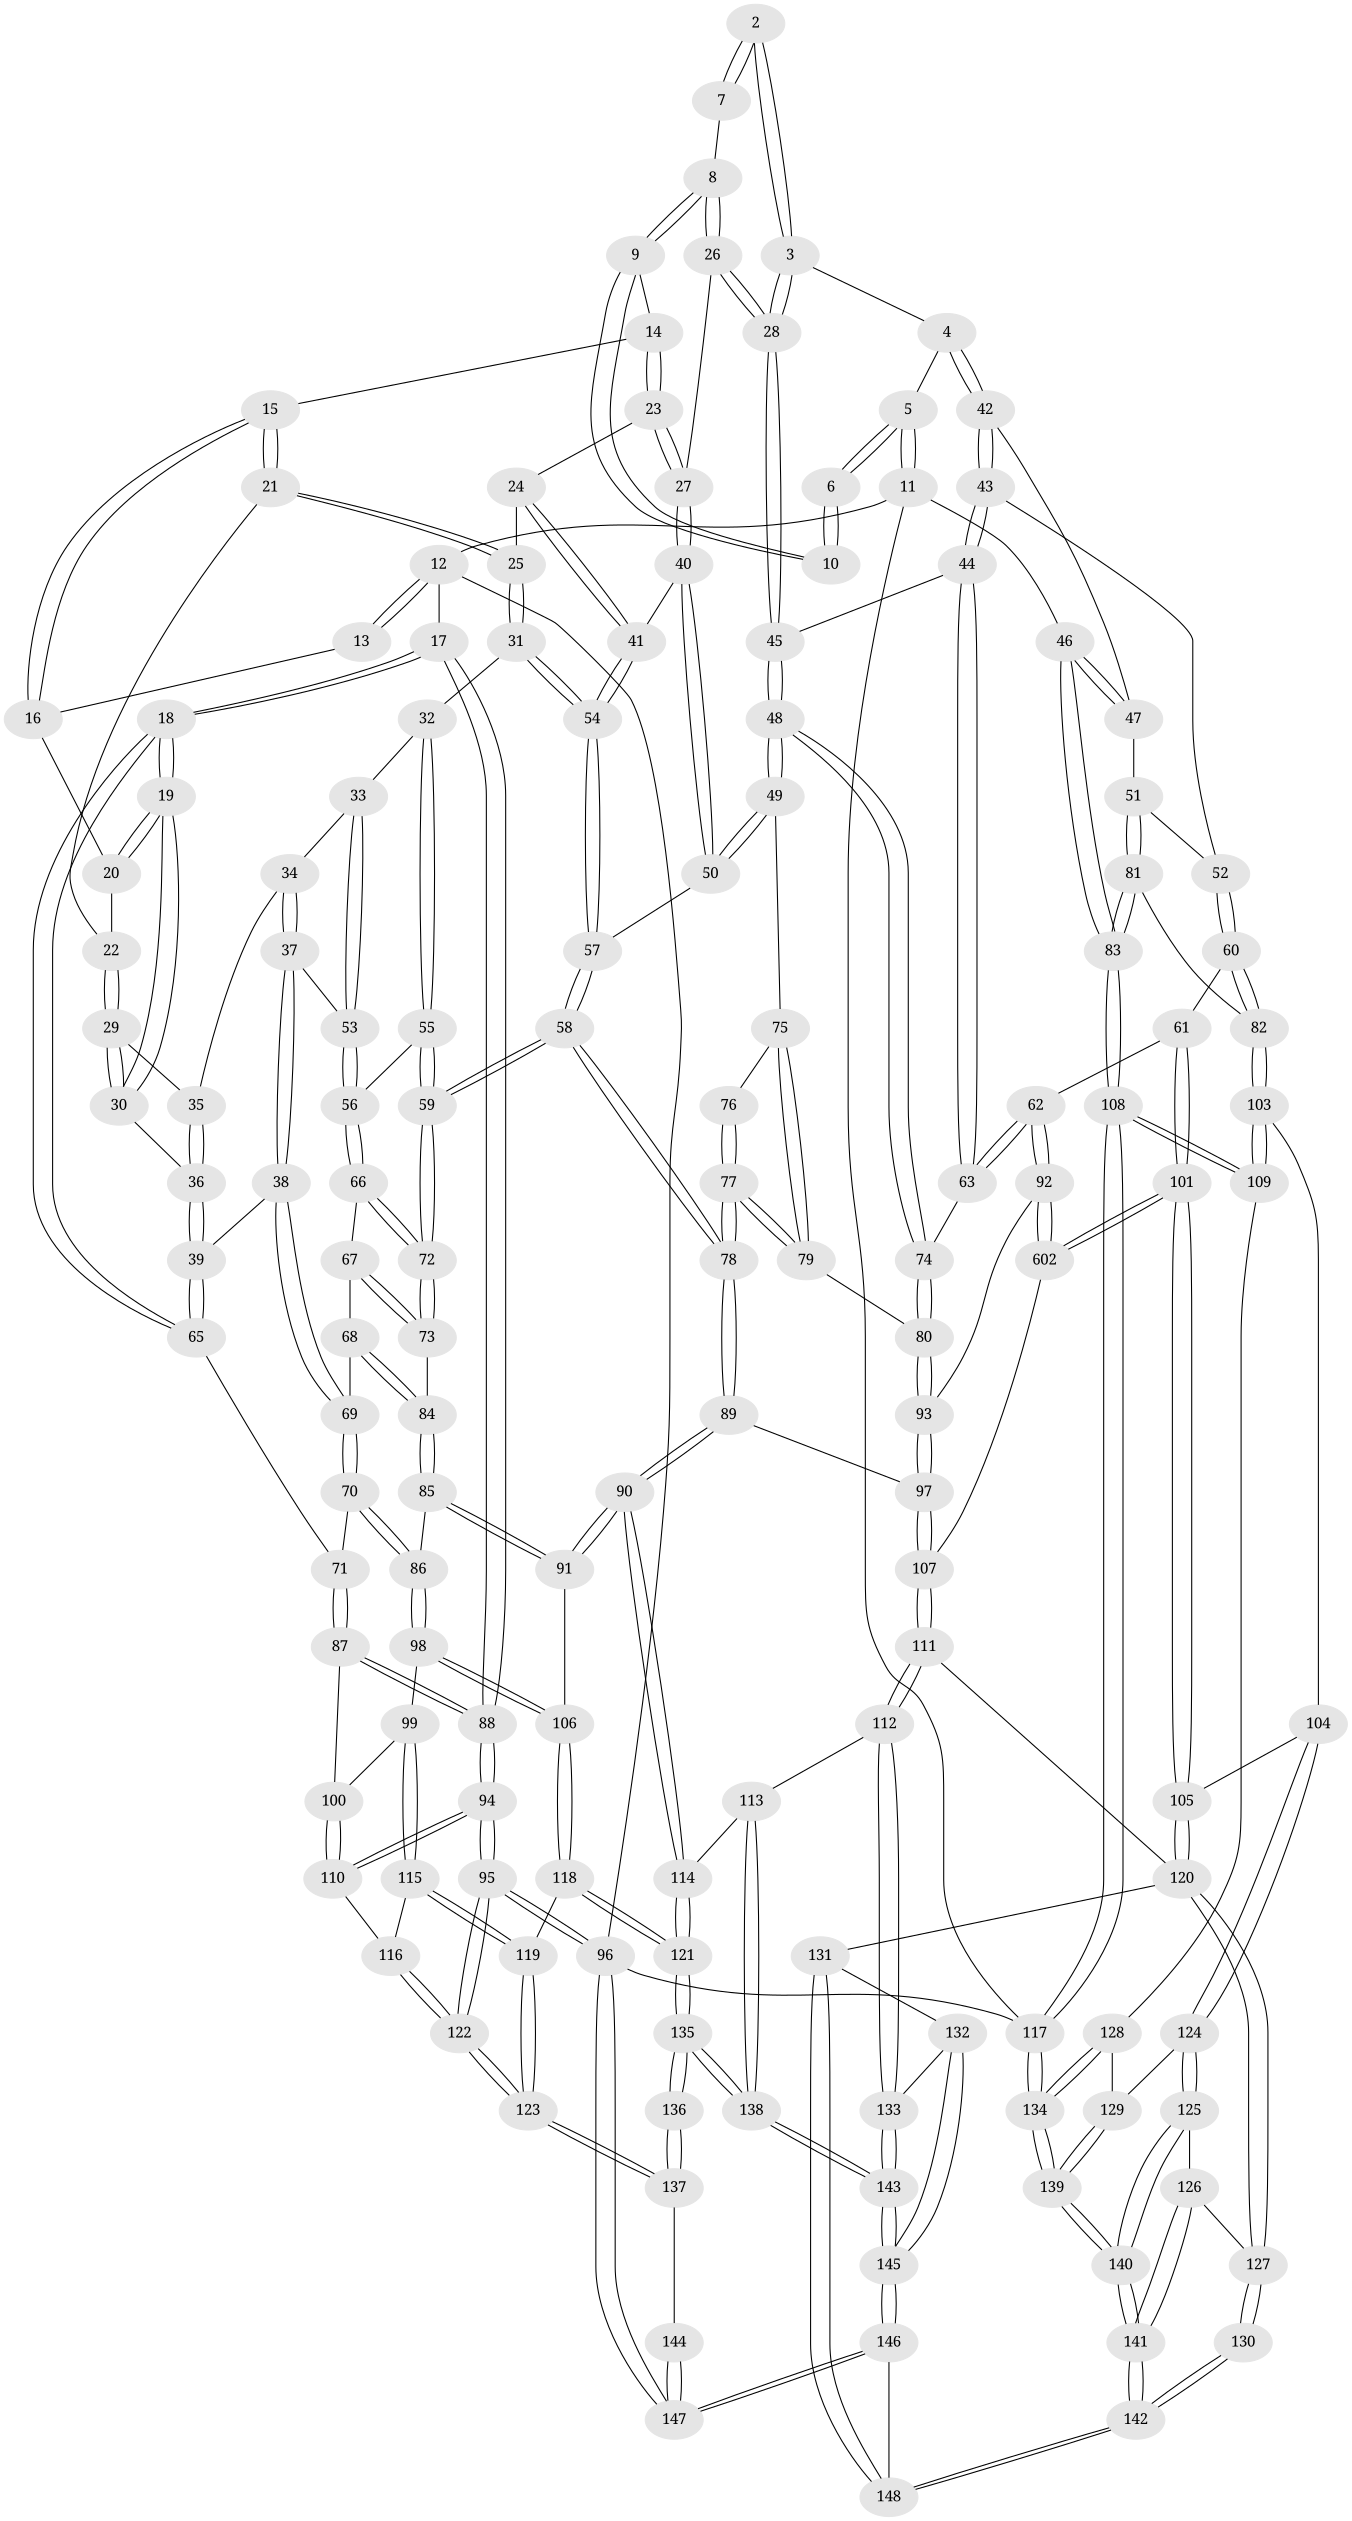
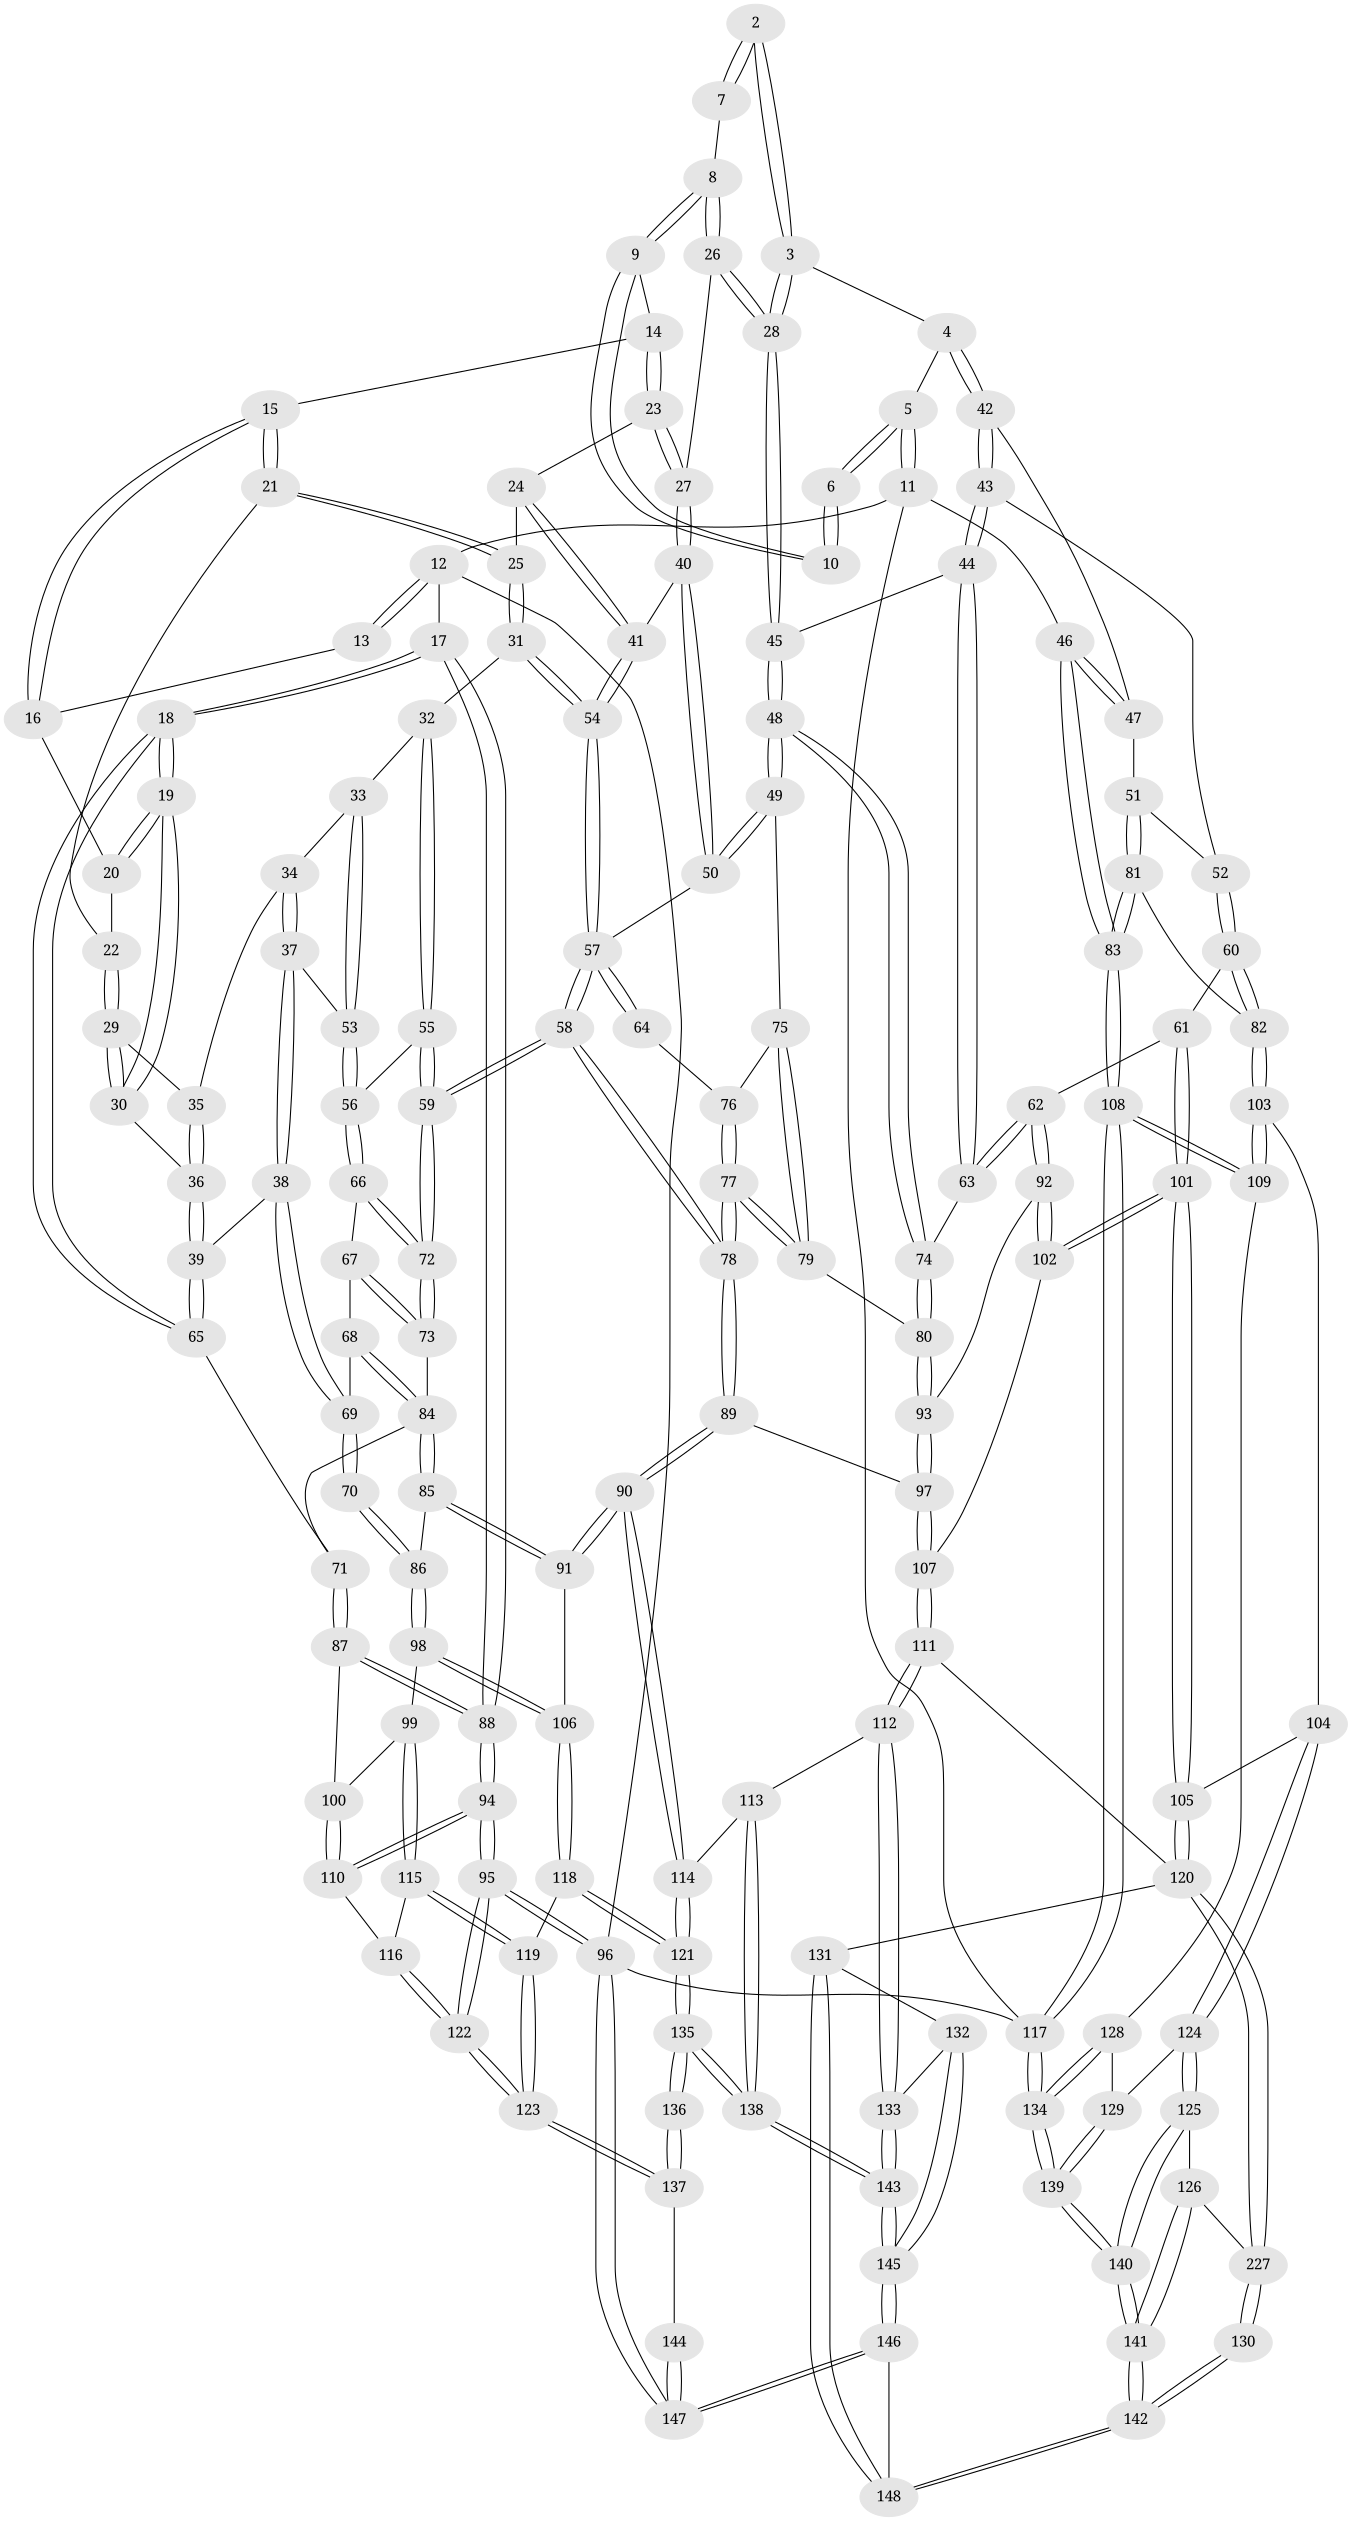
none -> (642, 1029)
(1045, 1260) -> (1045, 1260)
(345, 1531) -> (320, 1468)
(1258, 2265) -> (1258, 2265)
